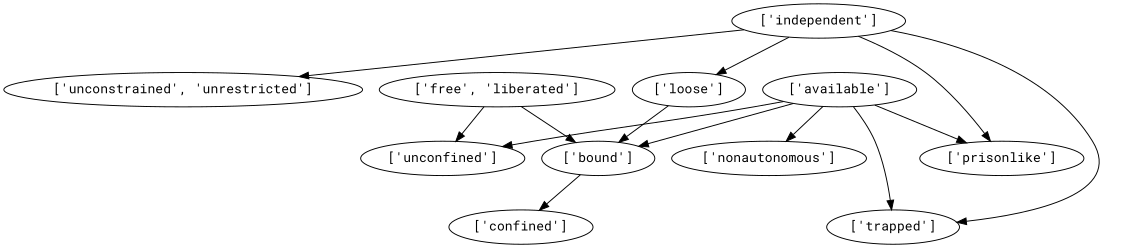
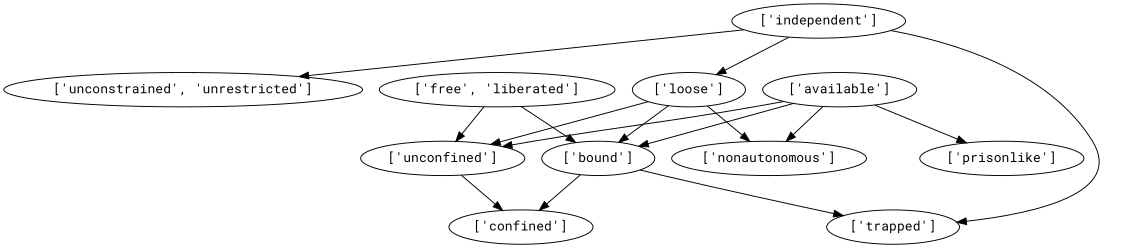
(929, 75) -> none
none -> (574, 122)
none -> (733, 127)
(879, 151) -> (737, 192)
none -> (478, 190)
